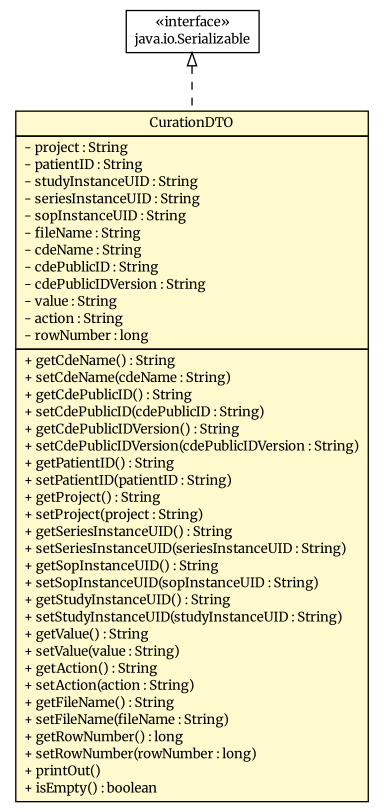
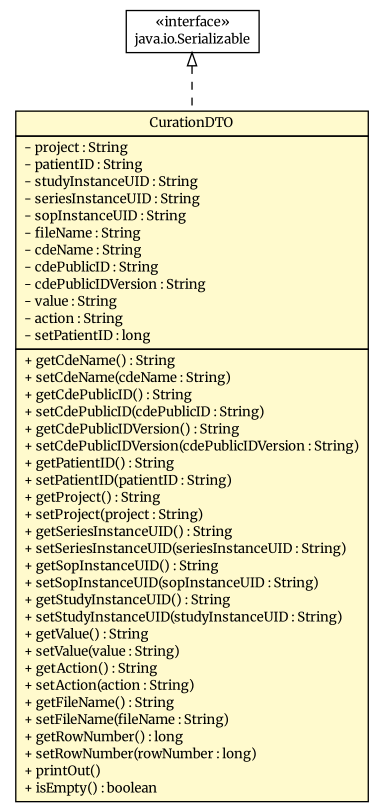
(87, 336) -> (87, 336)
